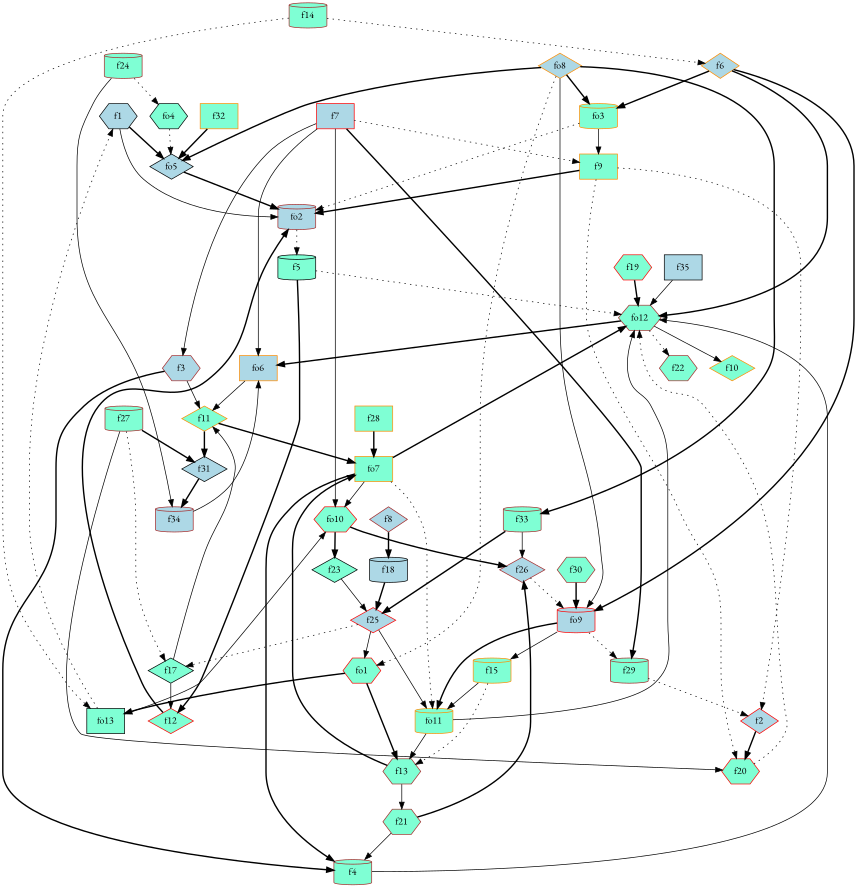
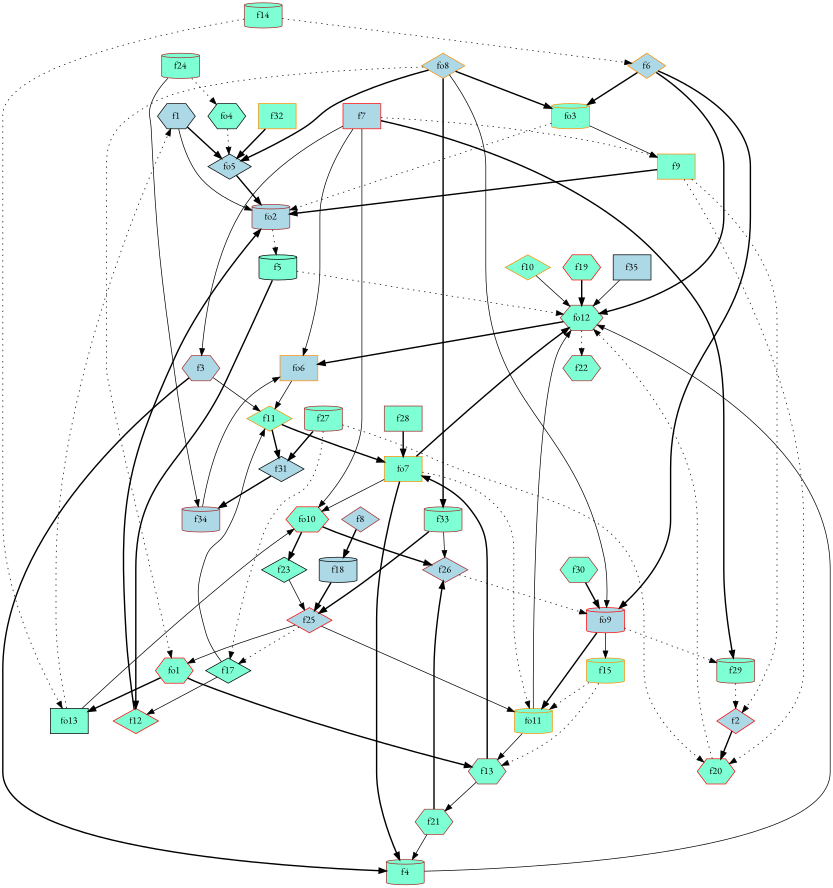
(685, 342) -> (550, 288)
(374, 419) -> (403, 419)
(466, 694) -> (572, 694)
(242, 748) -> (583, 515)
